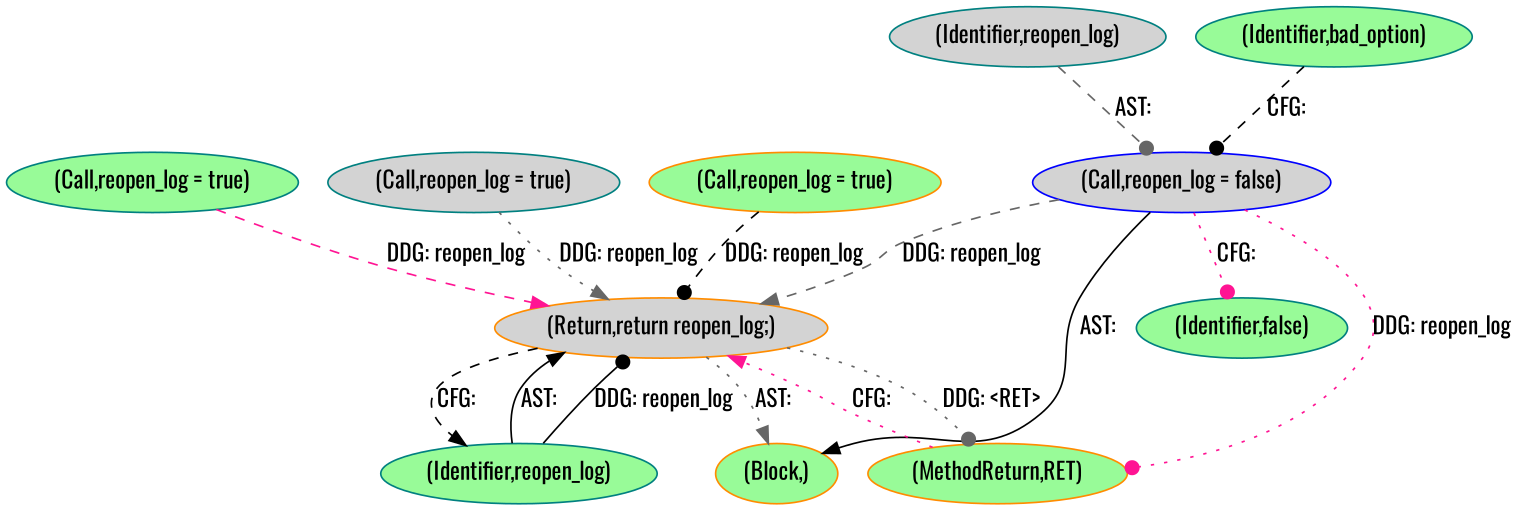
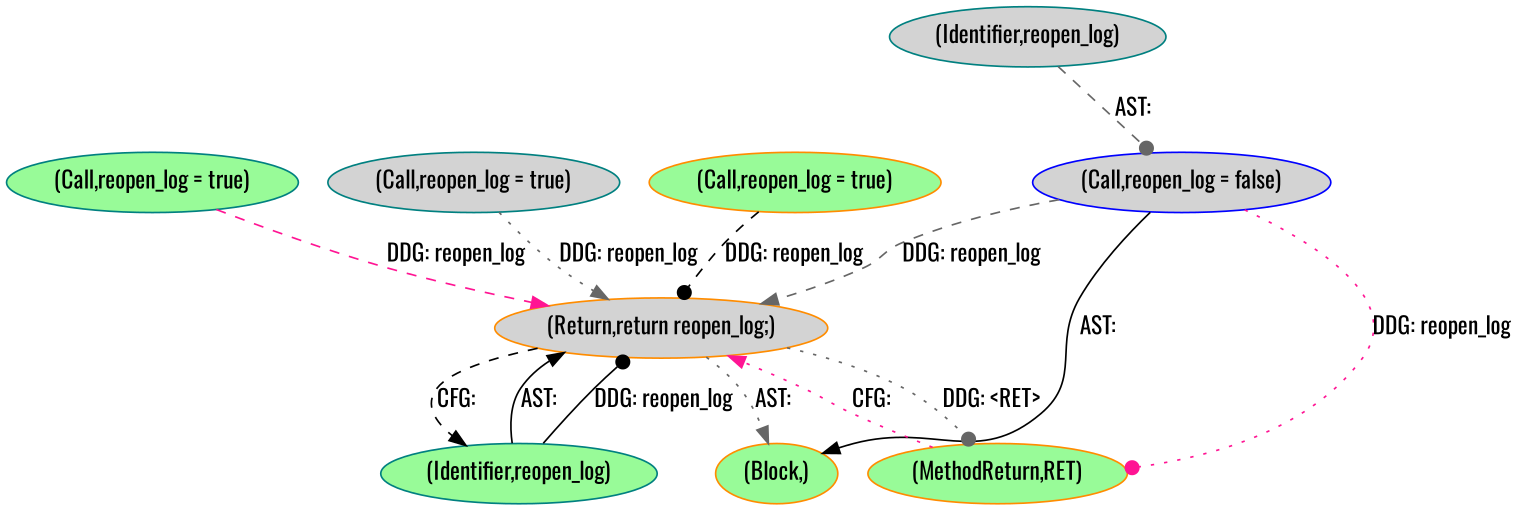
(1334, 37) -> none
(1242, 328) -> none
